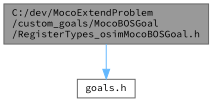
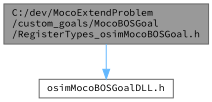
(106, 89) -> (106, 89)
